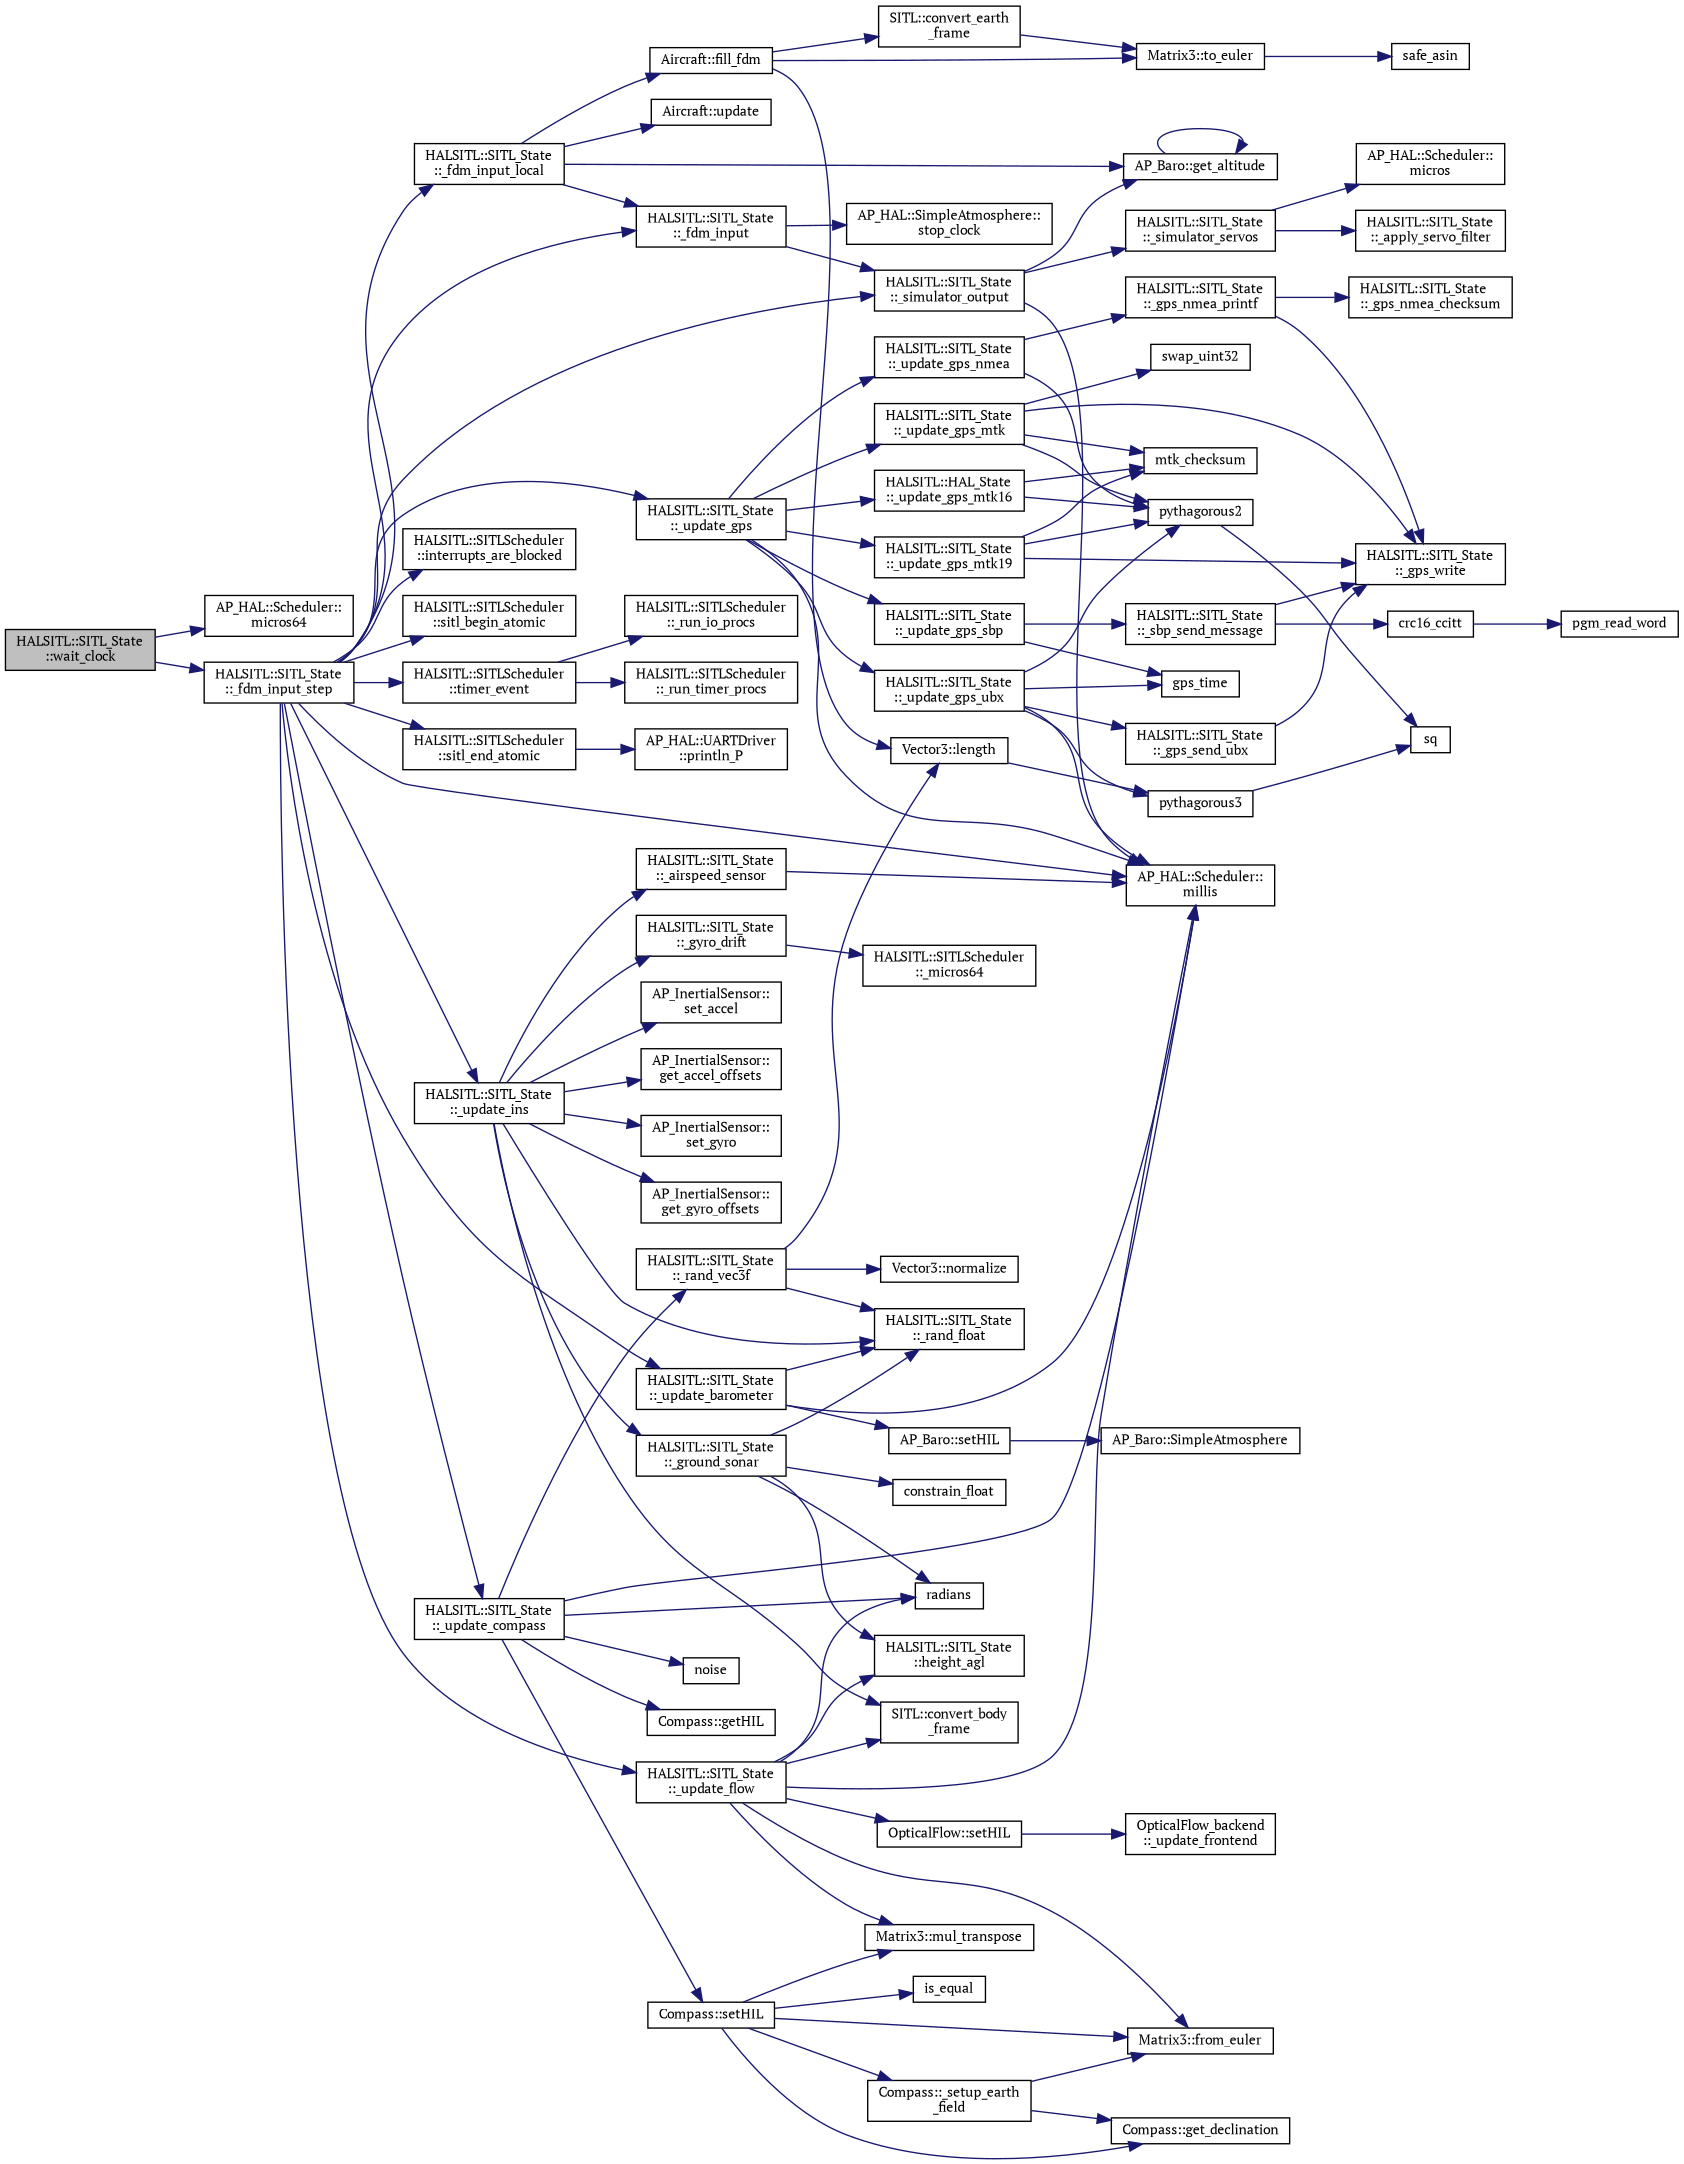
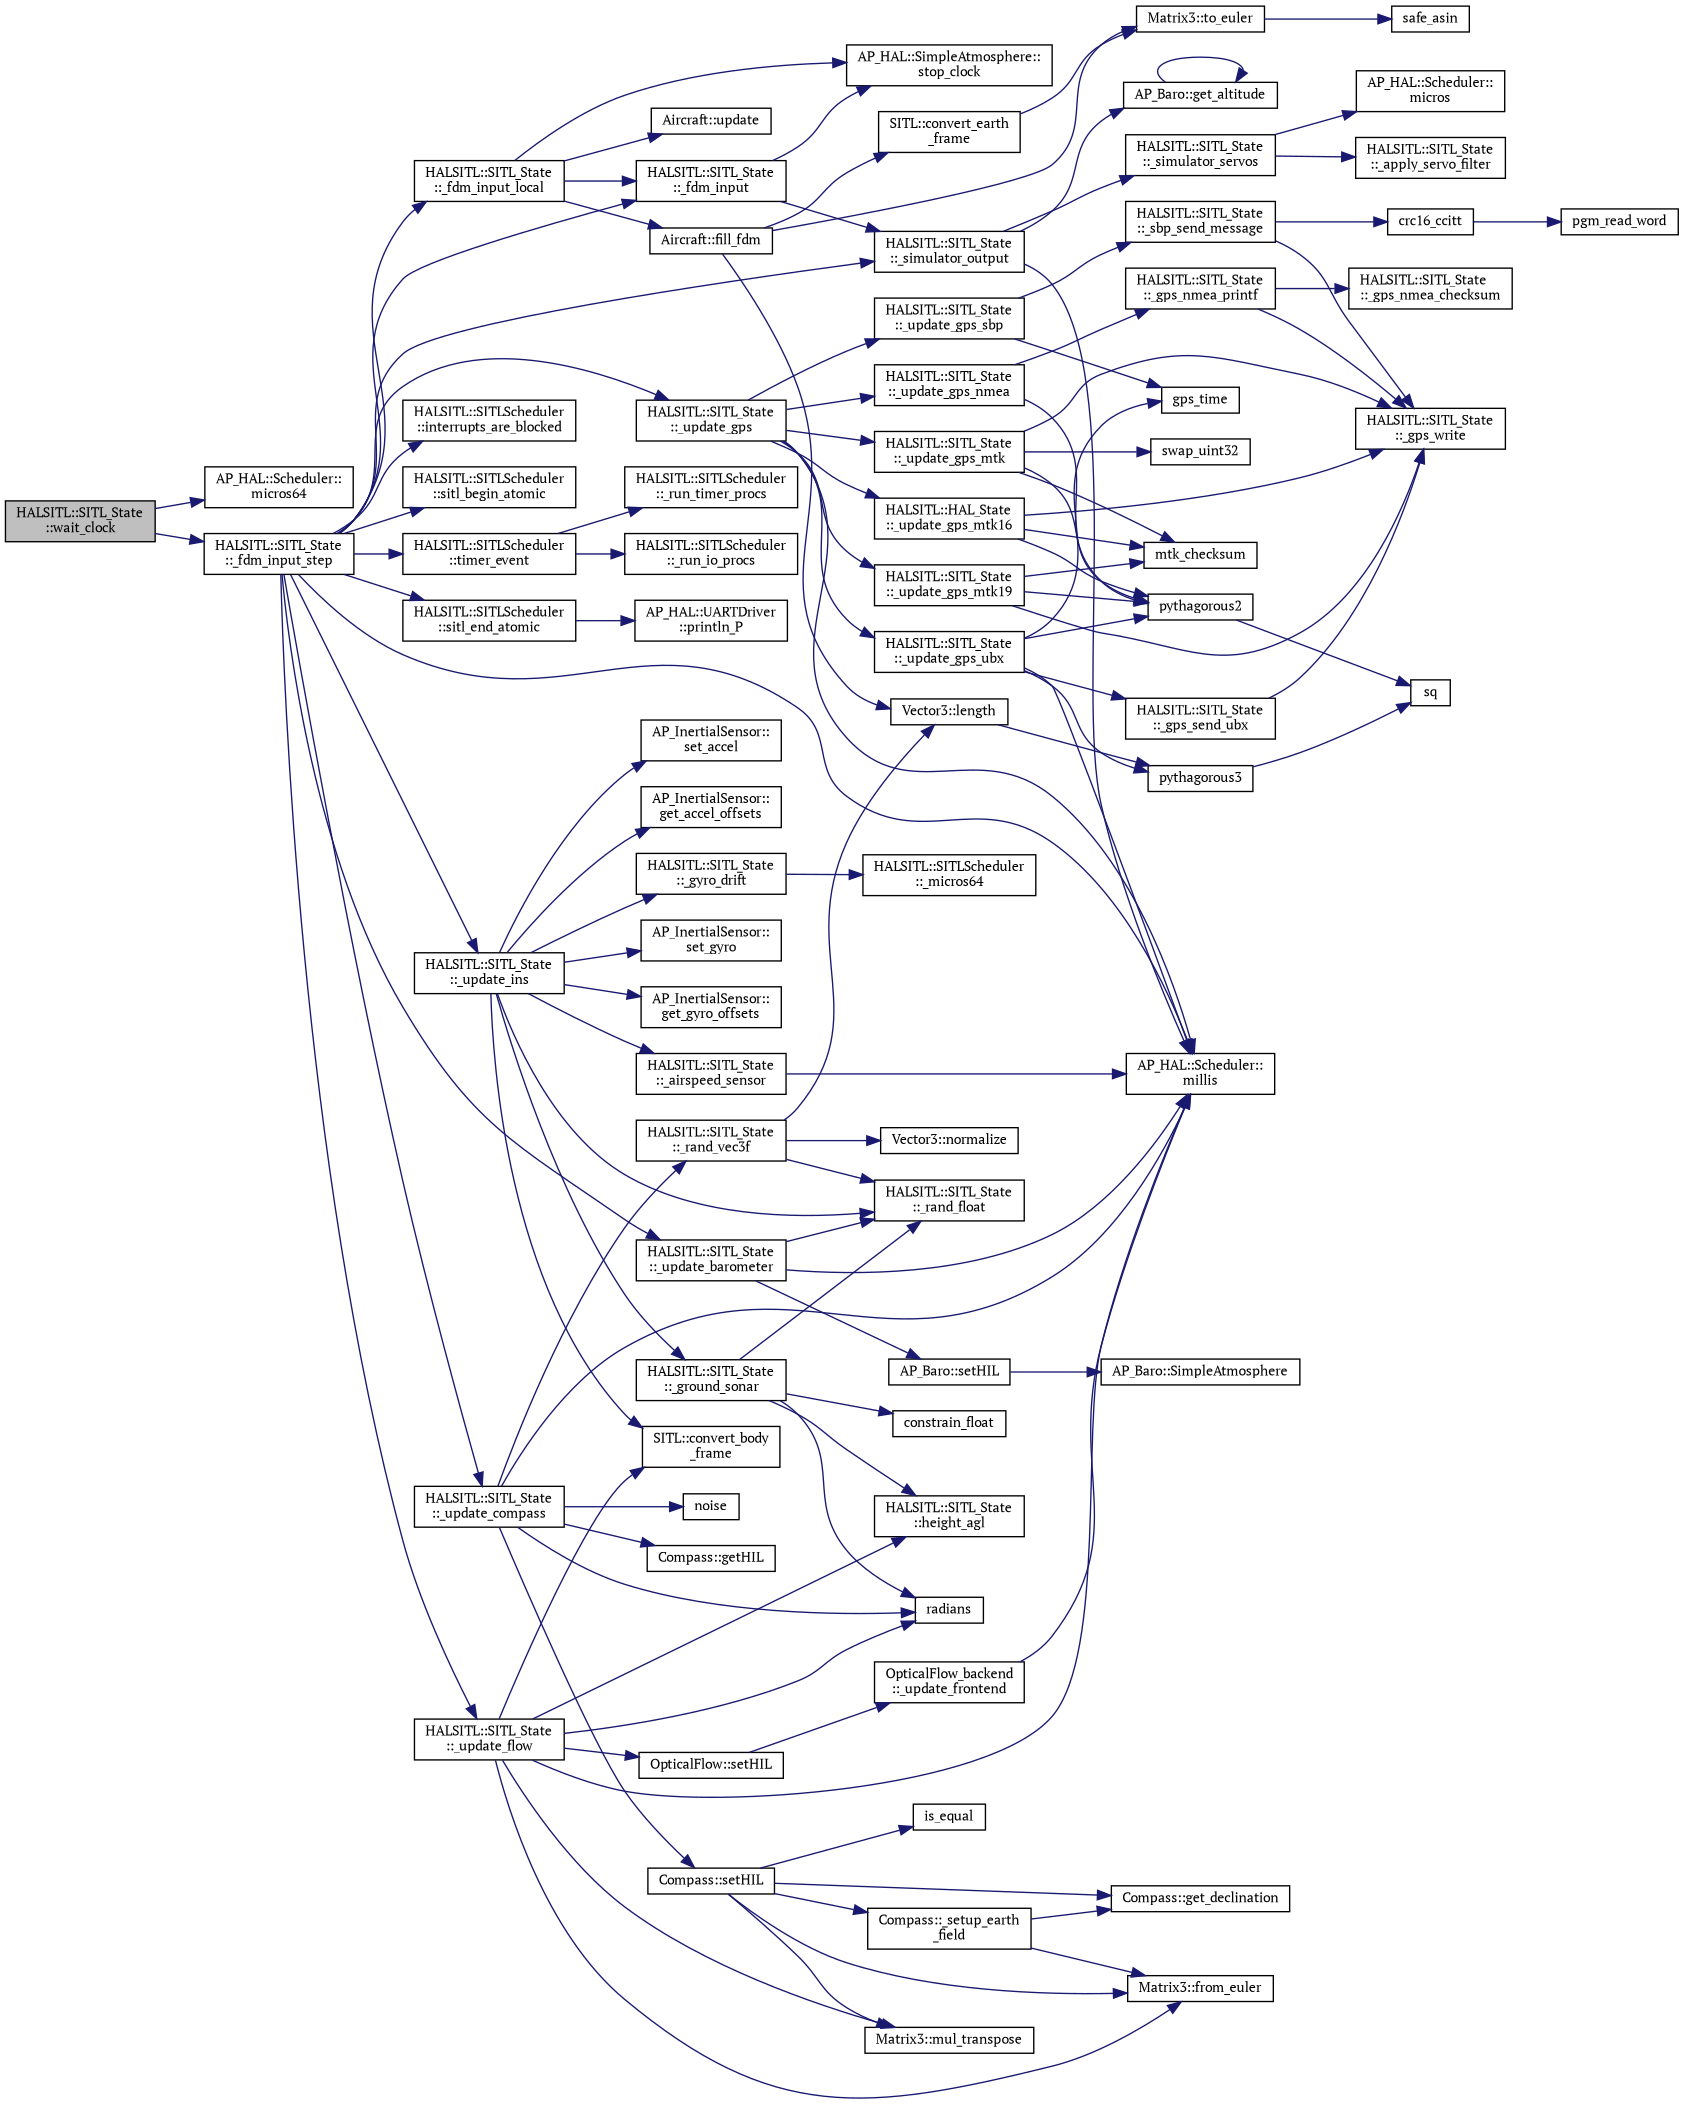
(837, 165) -> (664, 84)
none -> (1200, 497)
none -> (1093, 1390)
